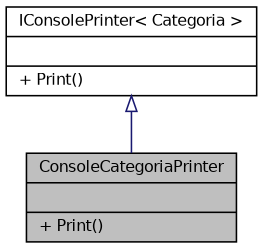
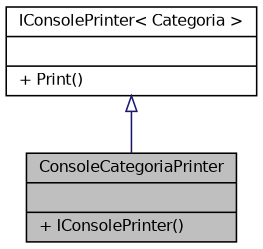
(72, 226) -> (112, 226)
